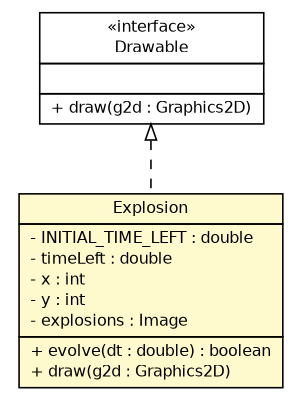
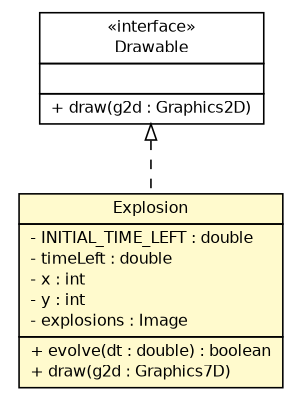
(131, 372) -> (131, 372)
